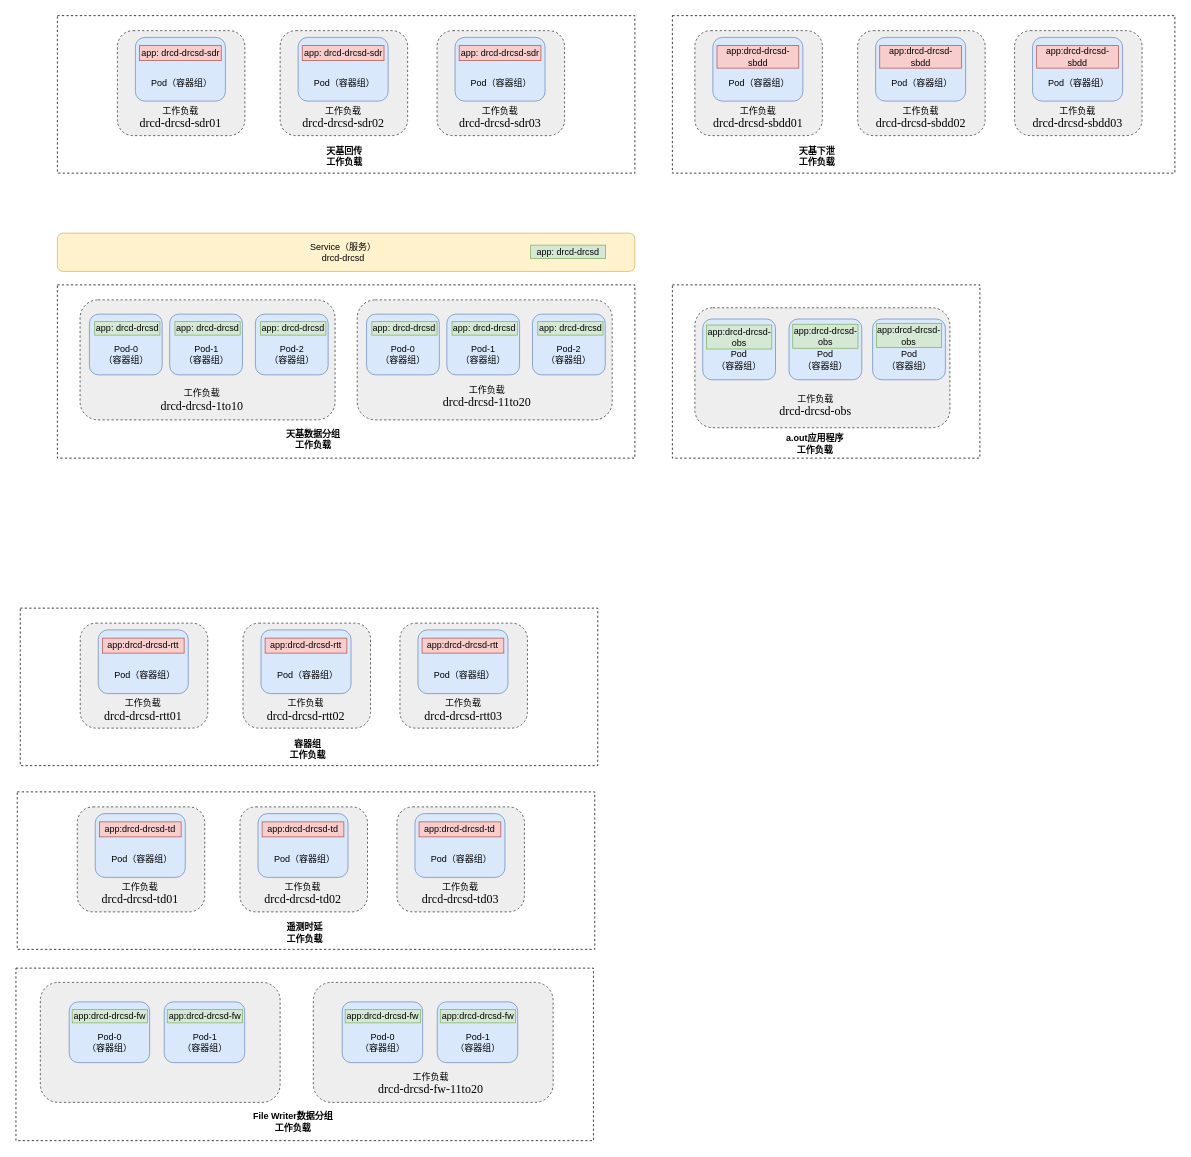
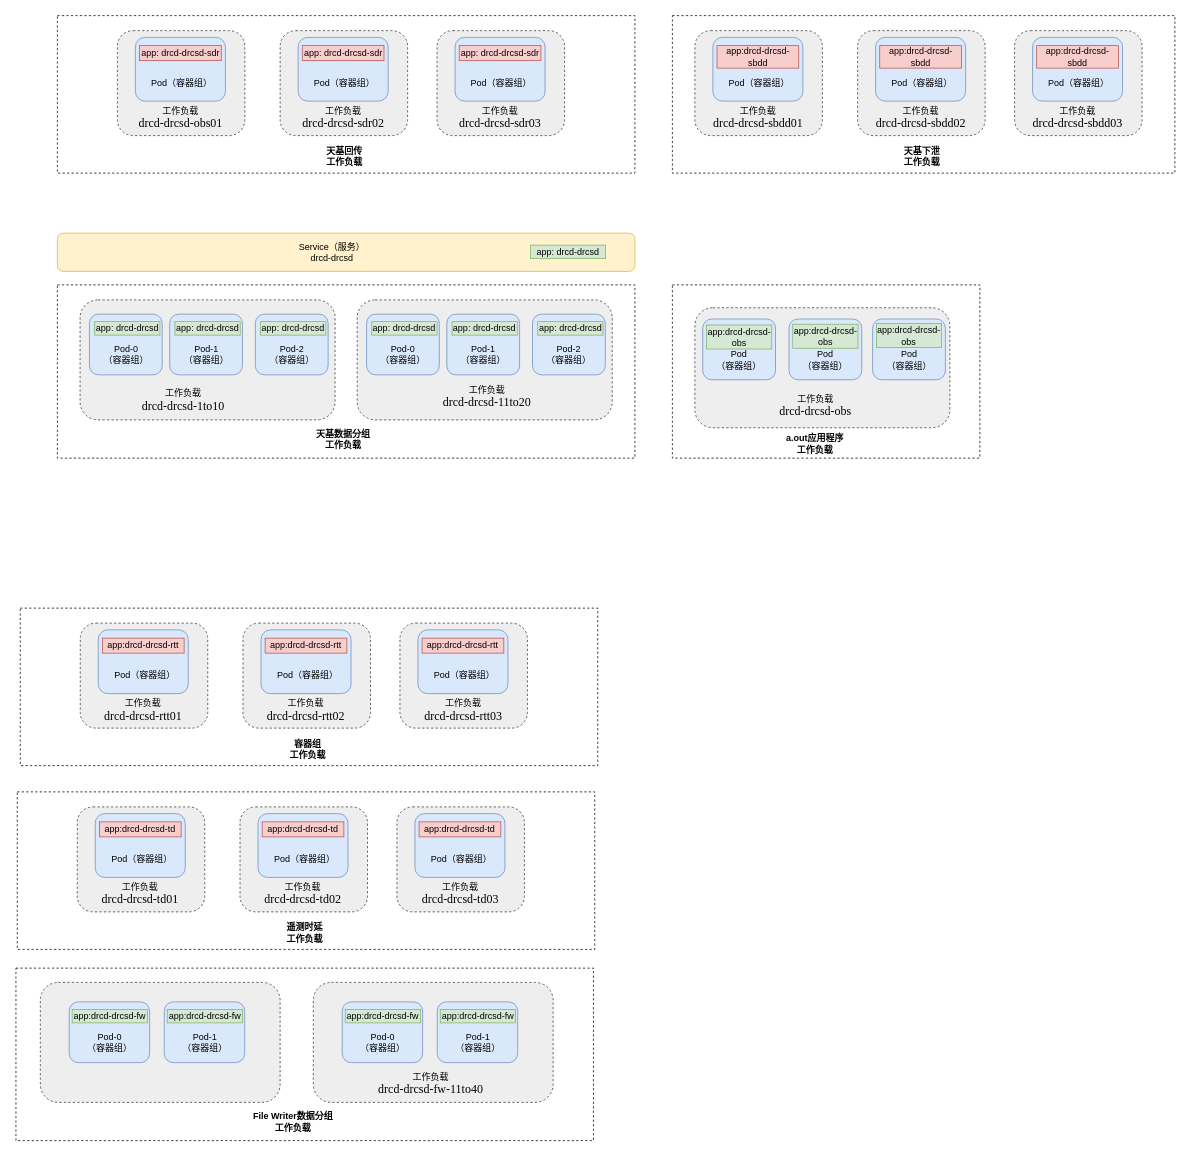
(181, 117) -> (181, 117)
(817, 156) -> (922, 156)
(343, 252) -> (332, 252)
(202, 400) -> (184, 400)
(313, 439) -> (343, 439)
(431, 1083) -> (431, 1083)
